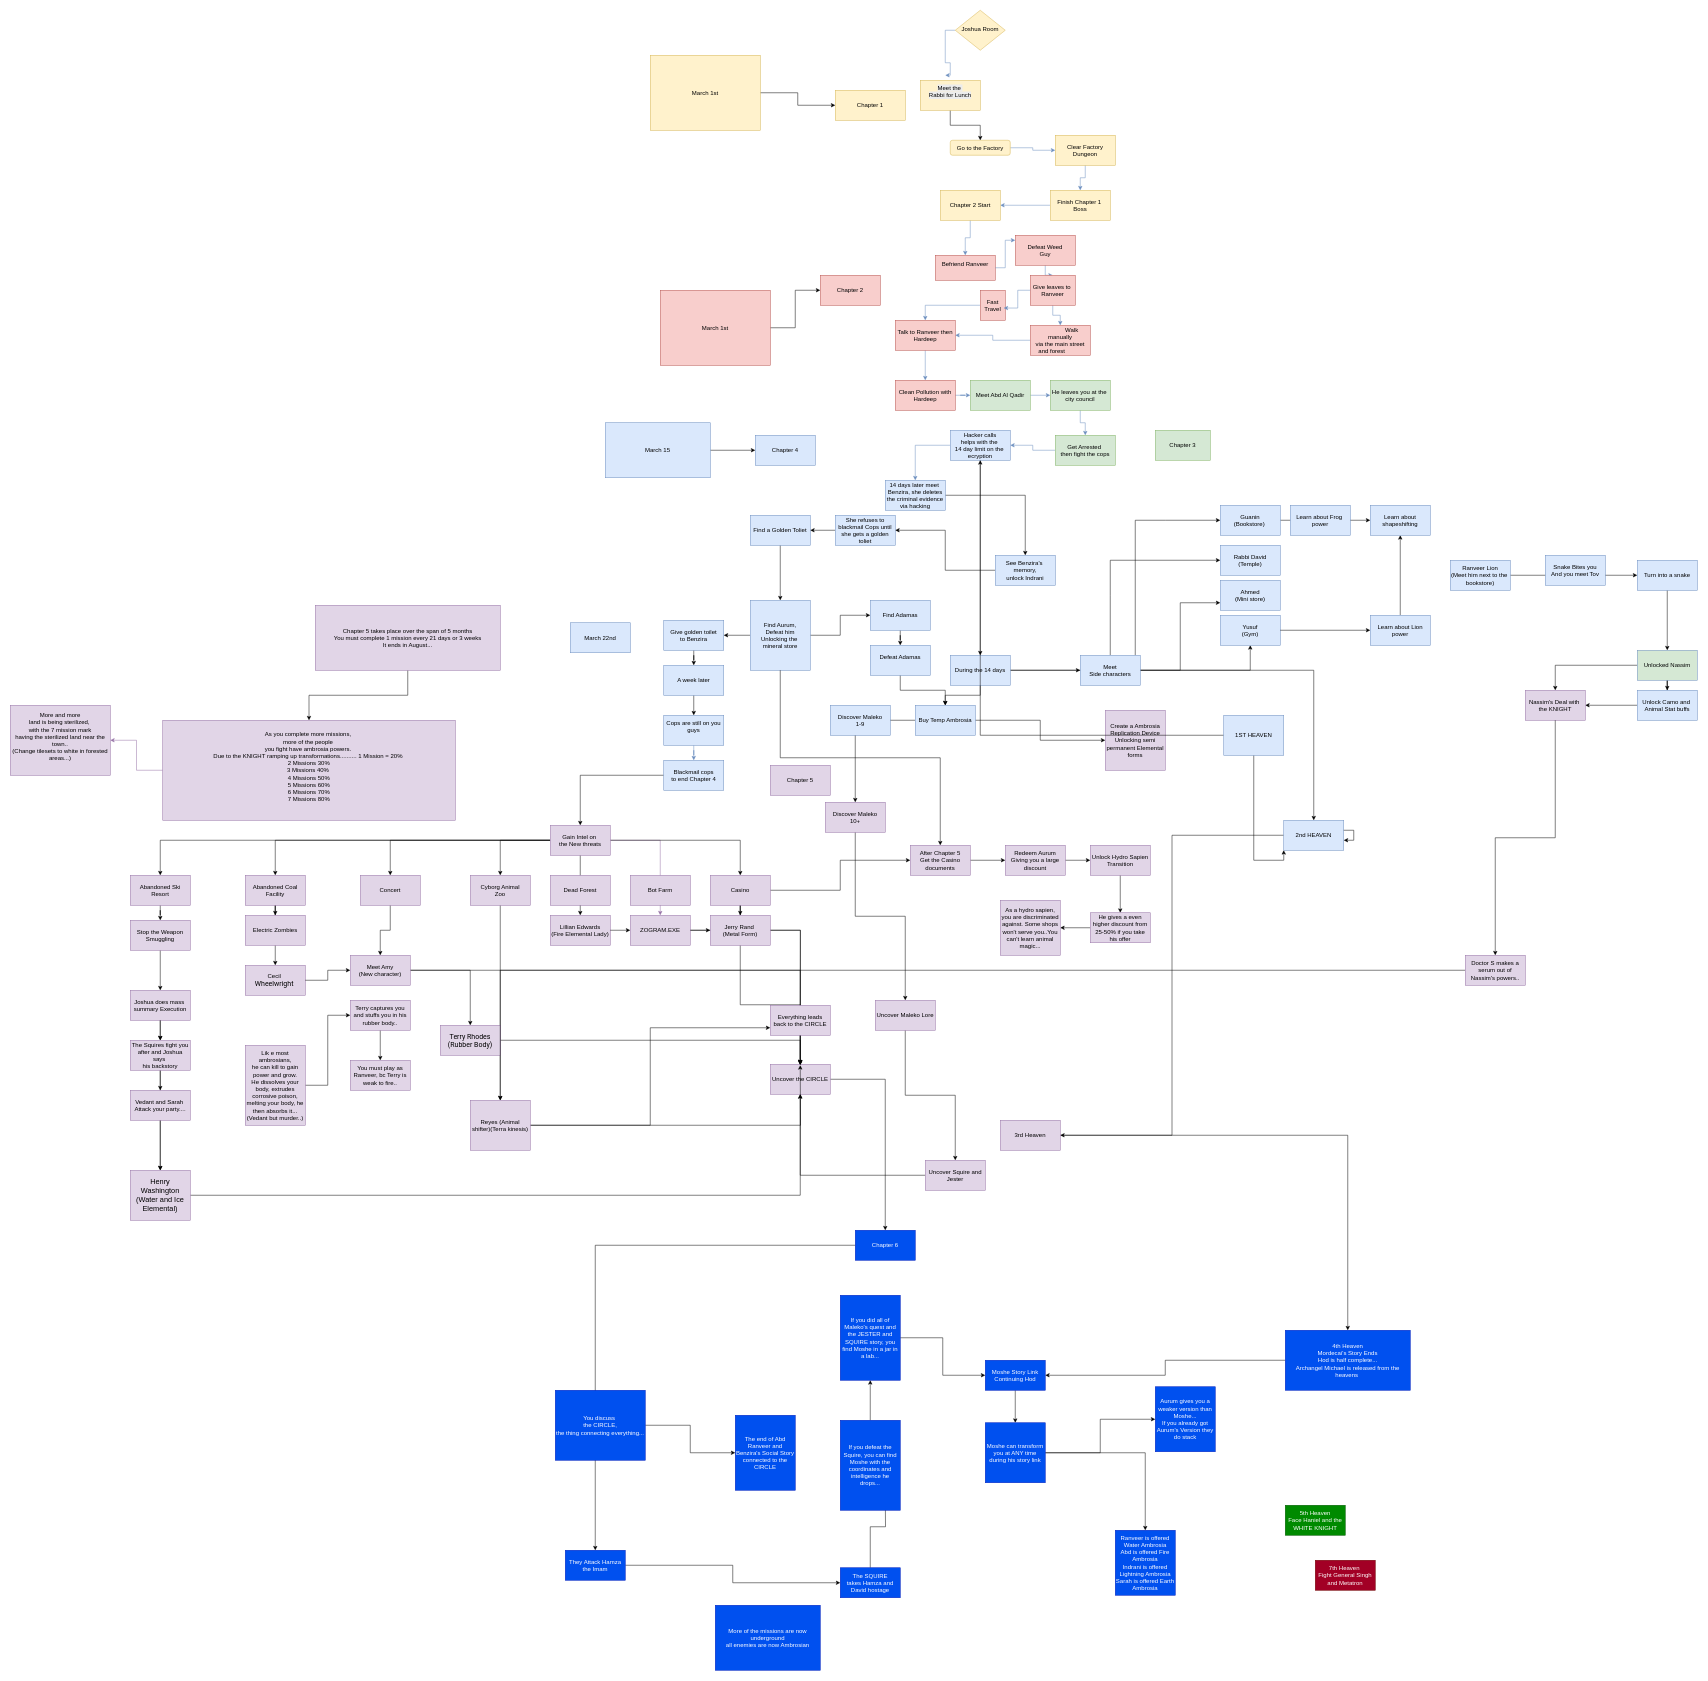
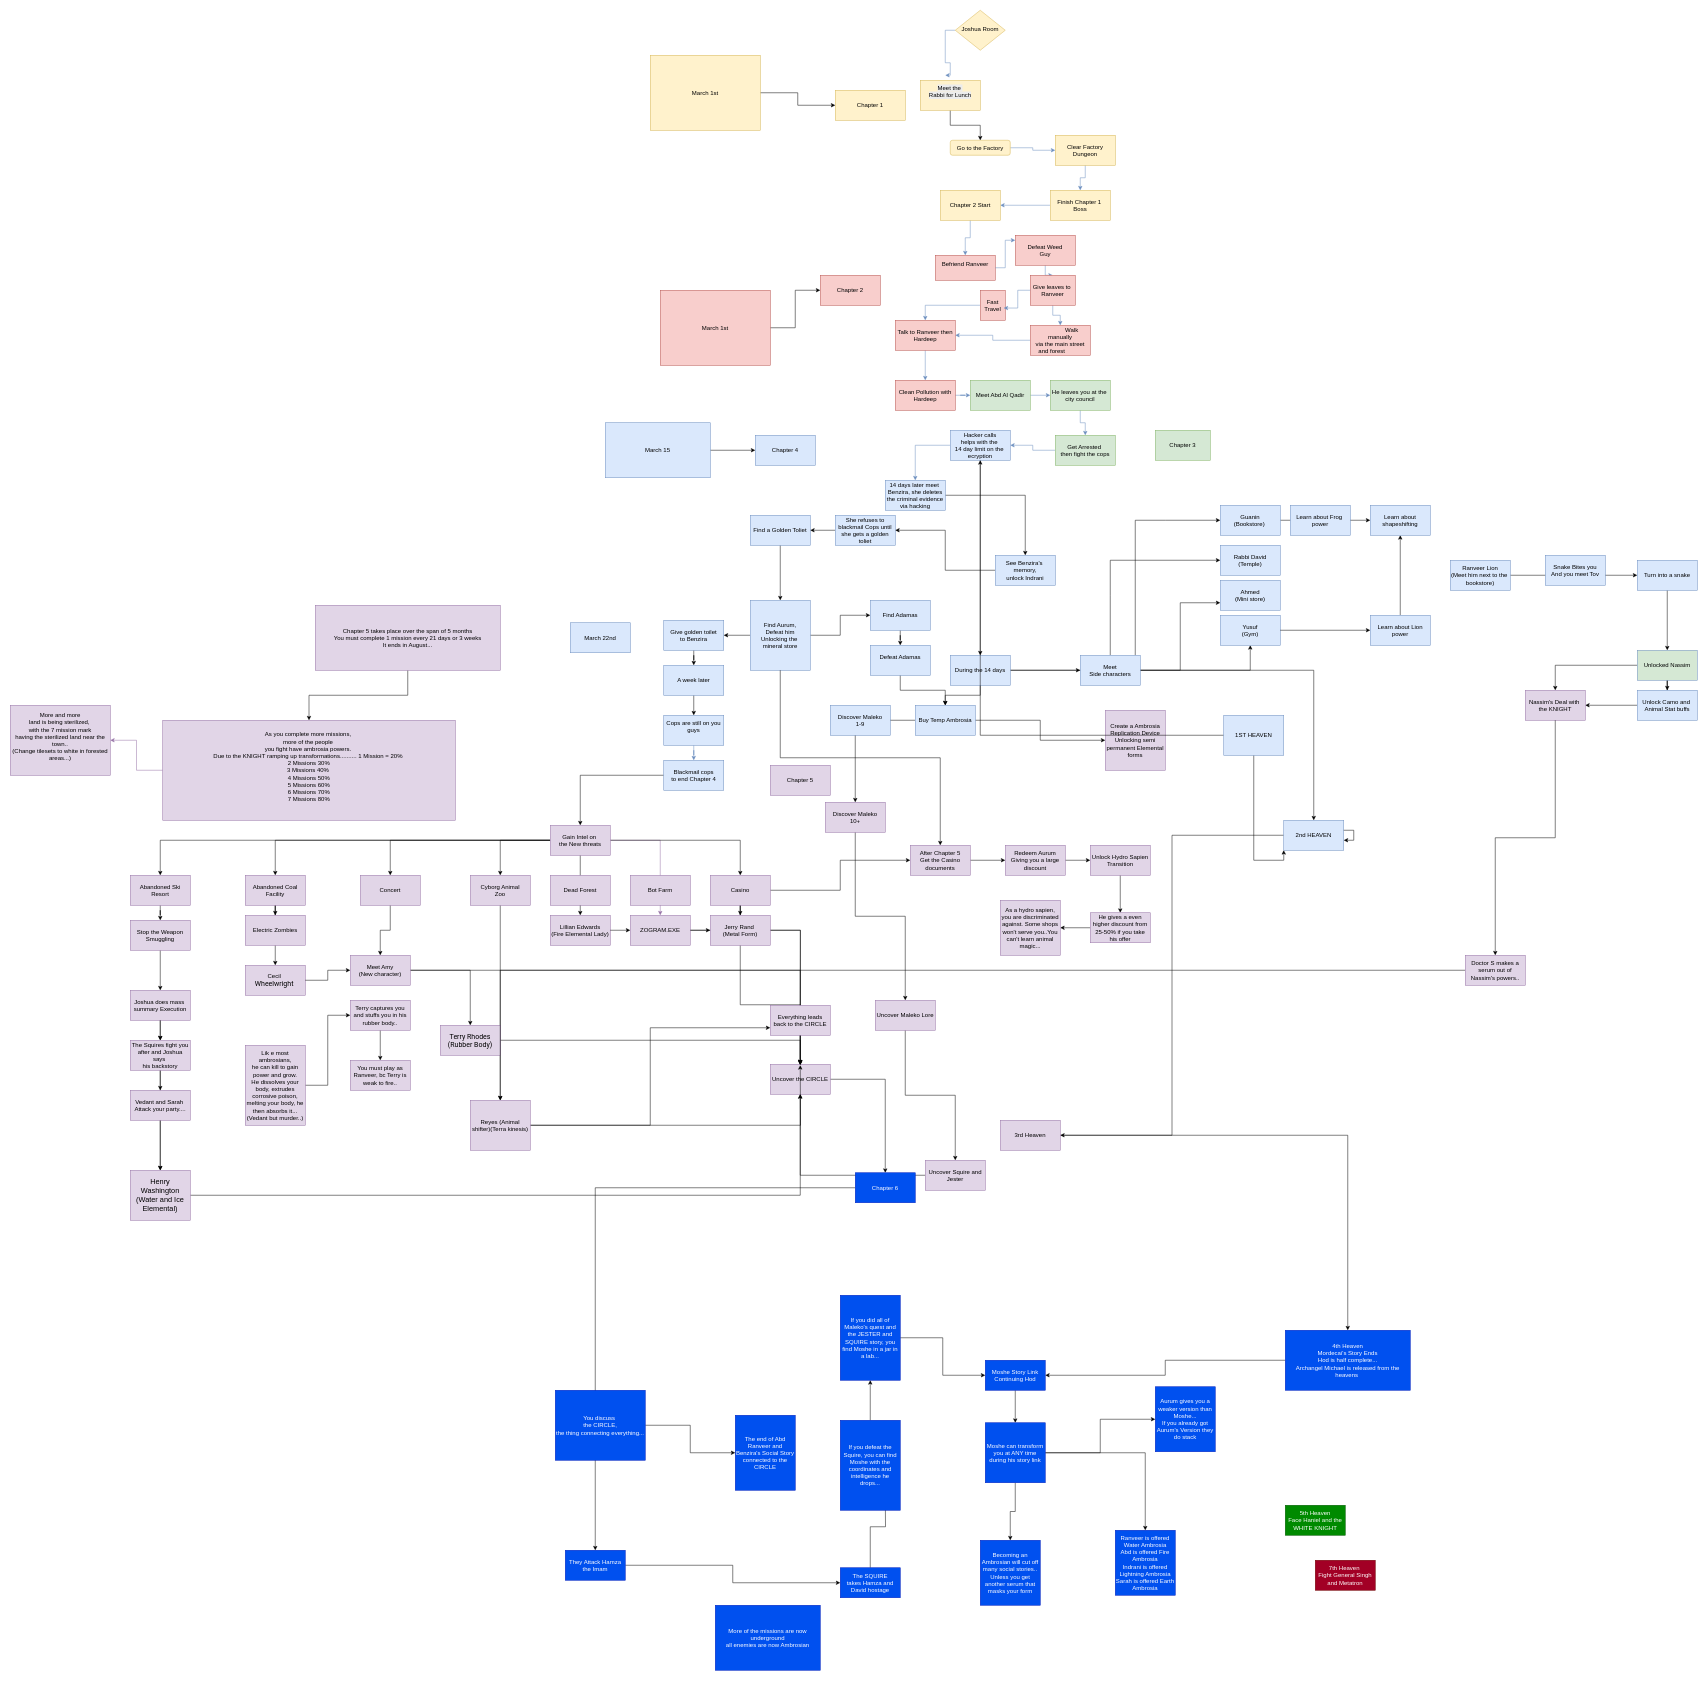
(885, 1245) -> (885, 1188)
none -> (1015, 1512)
none -> (1010, 1573)
